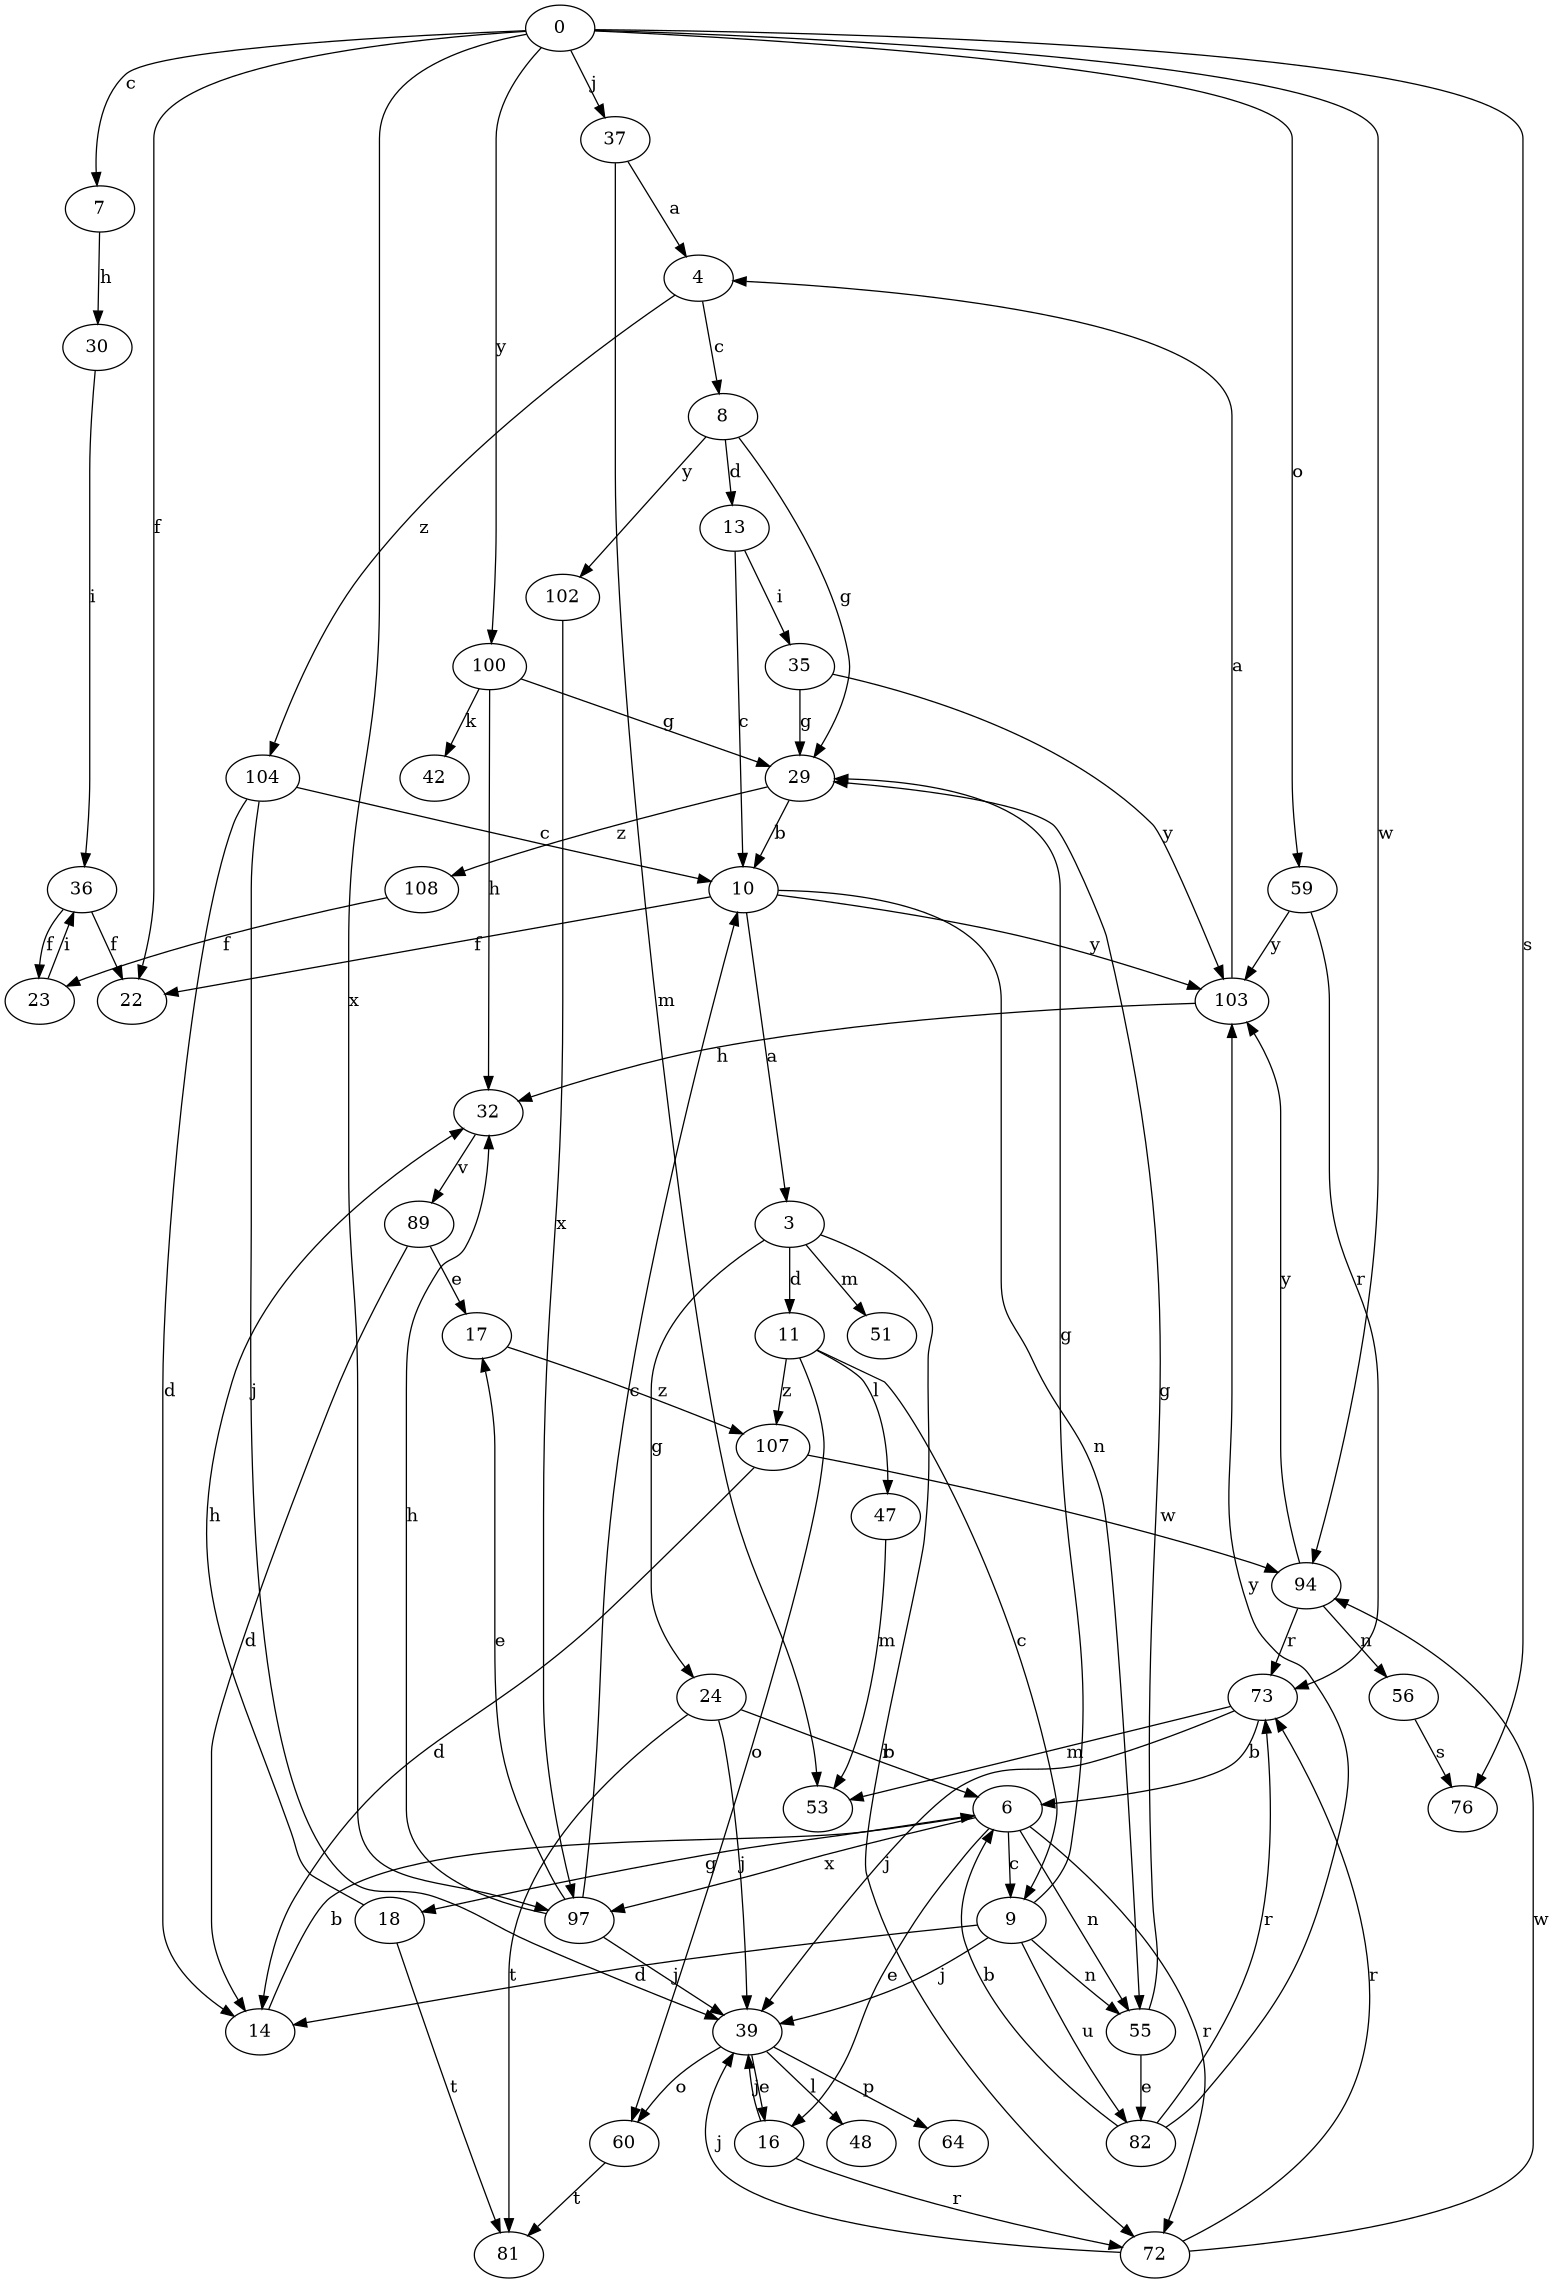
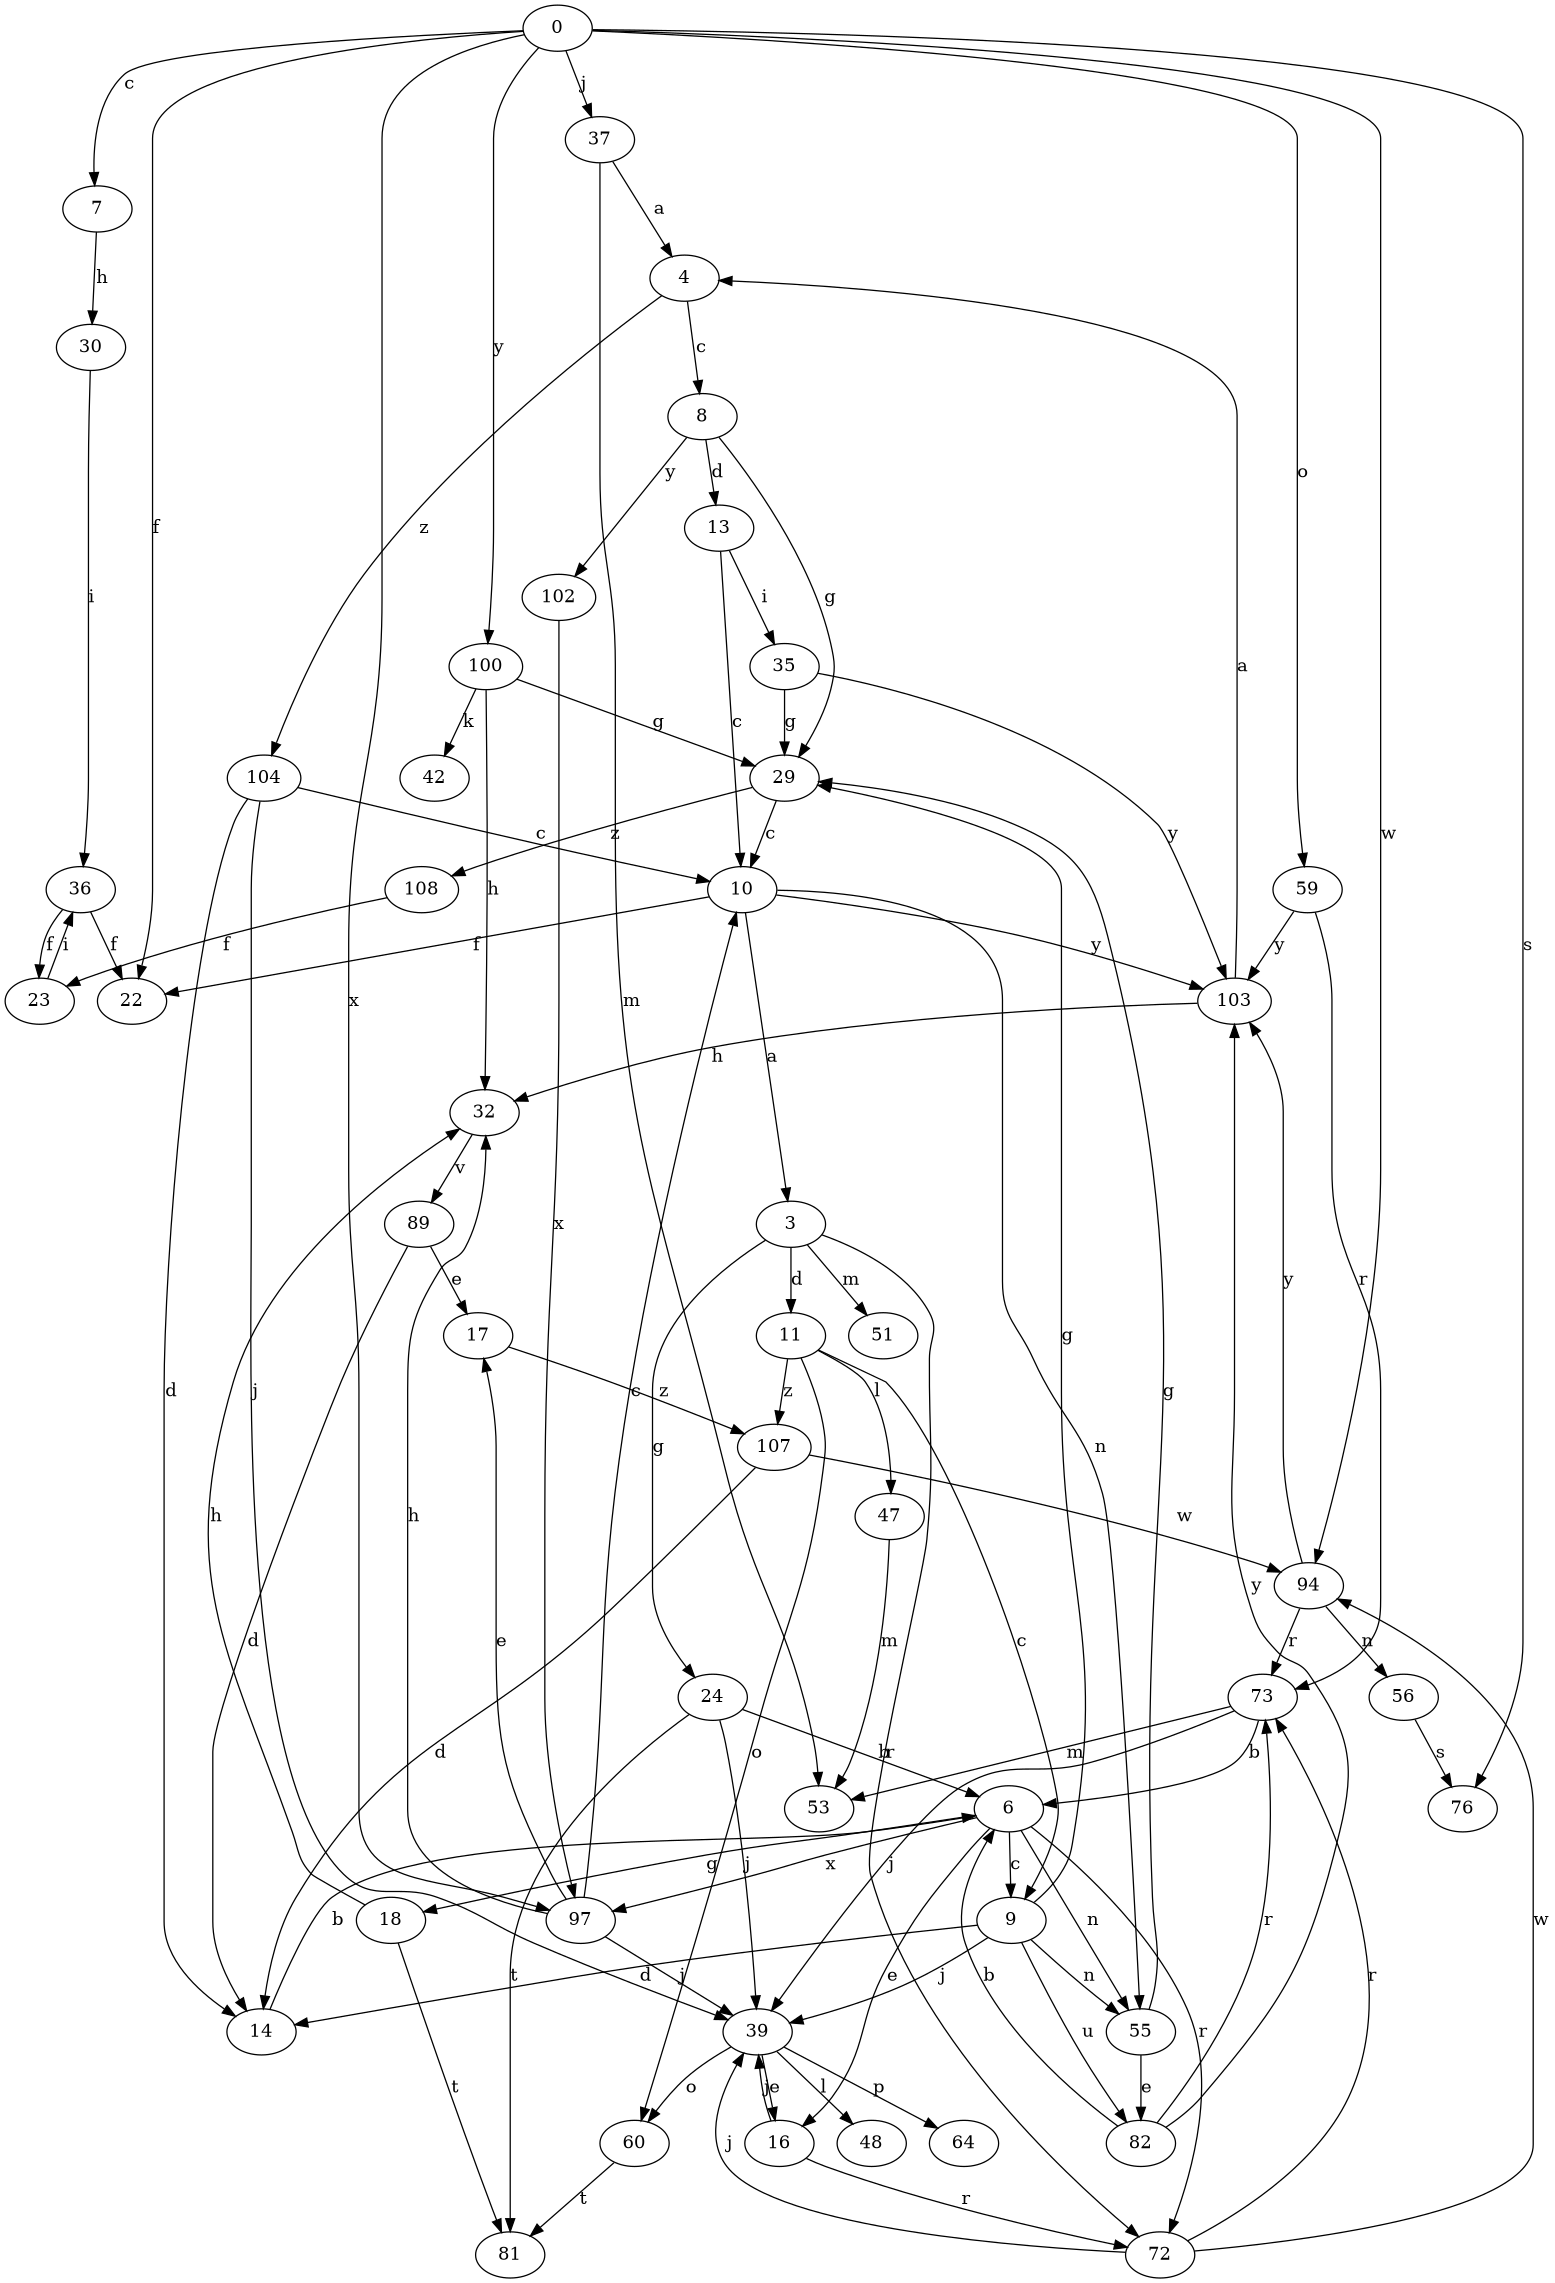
(781, 834) -> (770, 834)
